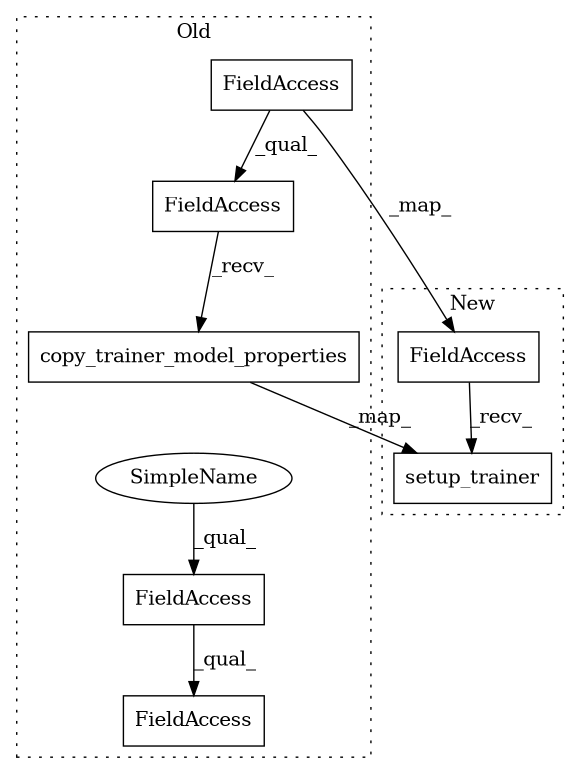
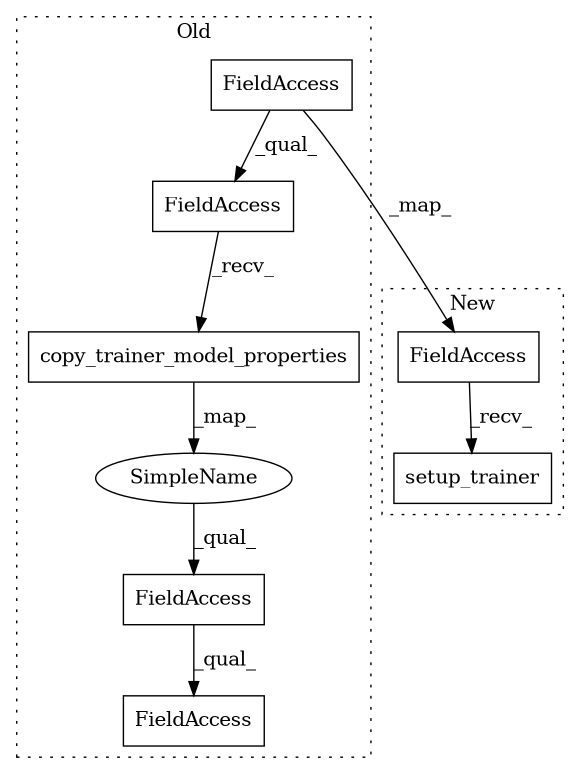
(327, 415) -> (194, 411)
